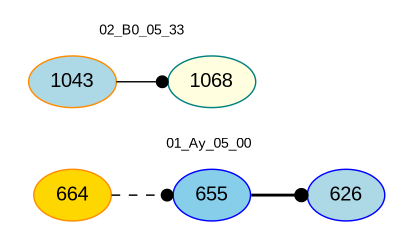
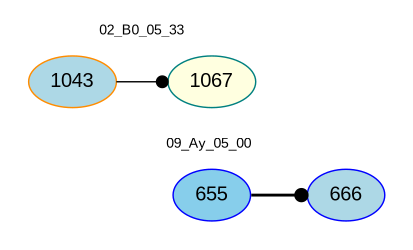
(212, 82) -> (212, 82)
(209, 144) -> (209, 144)
(73, 195) -> none
(346, 195) -> (346, 195)
